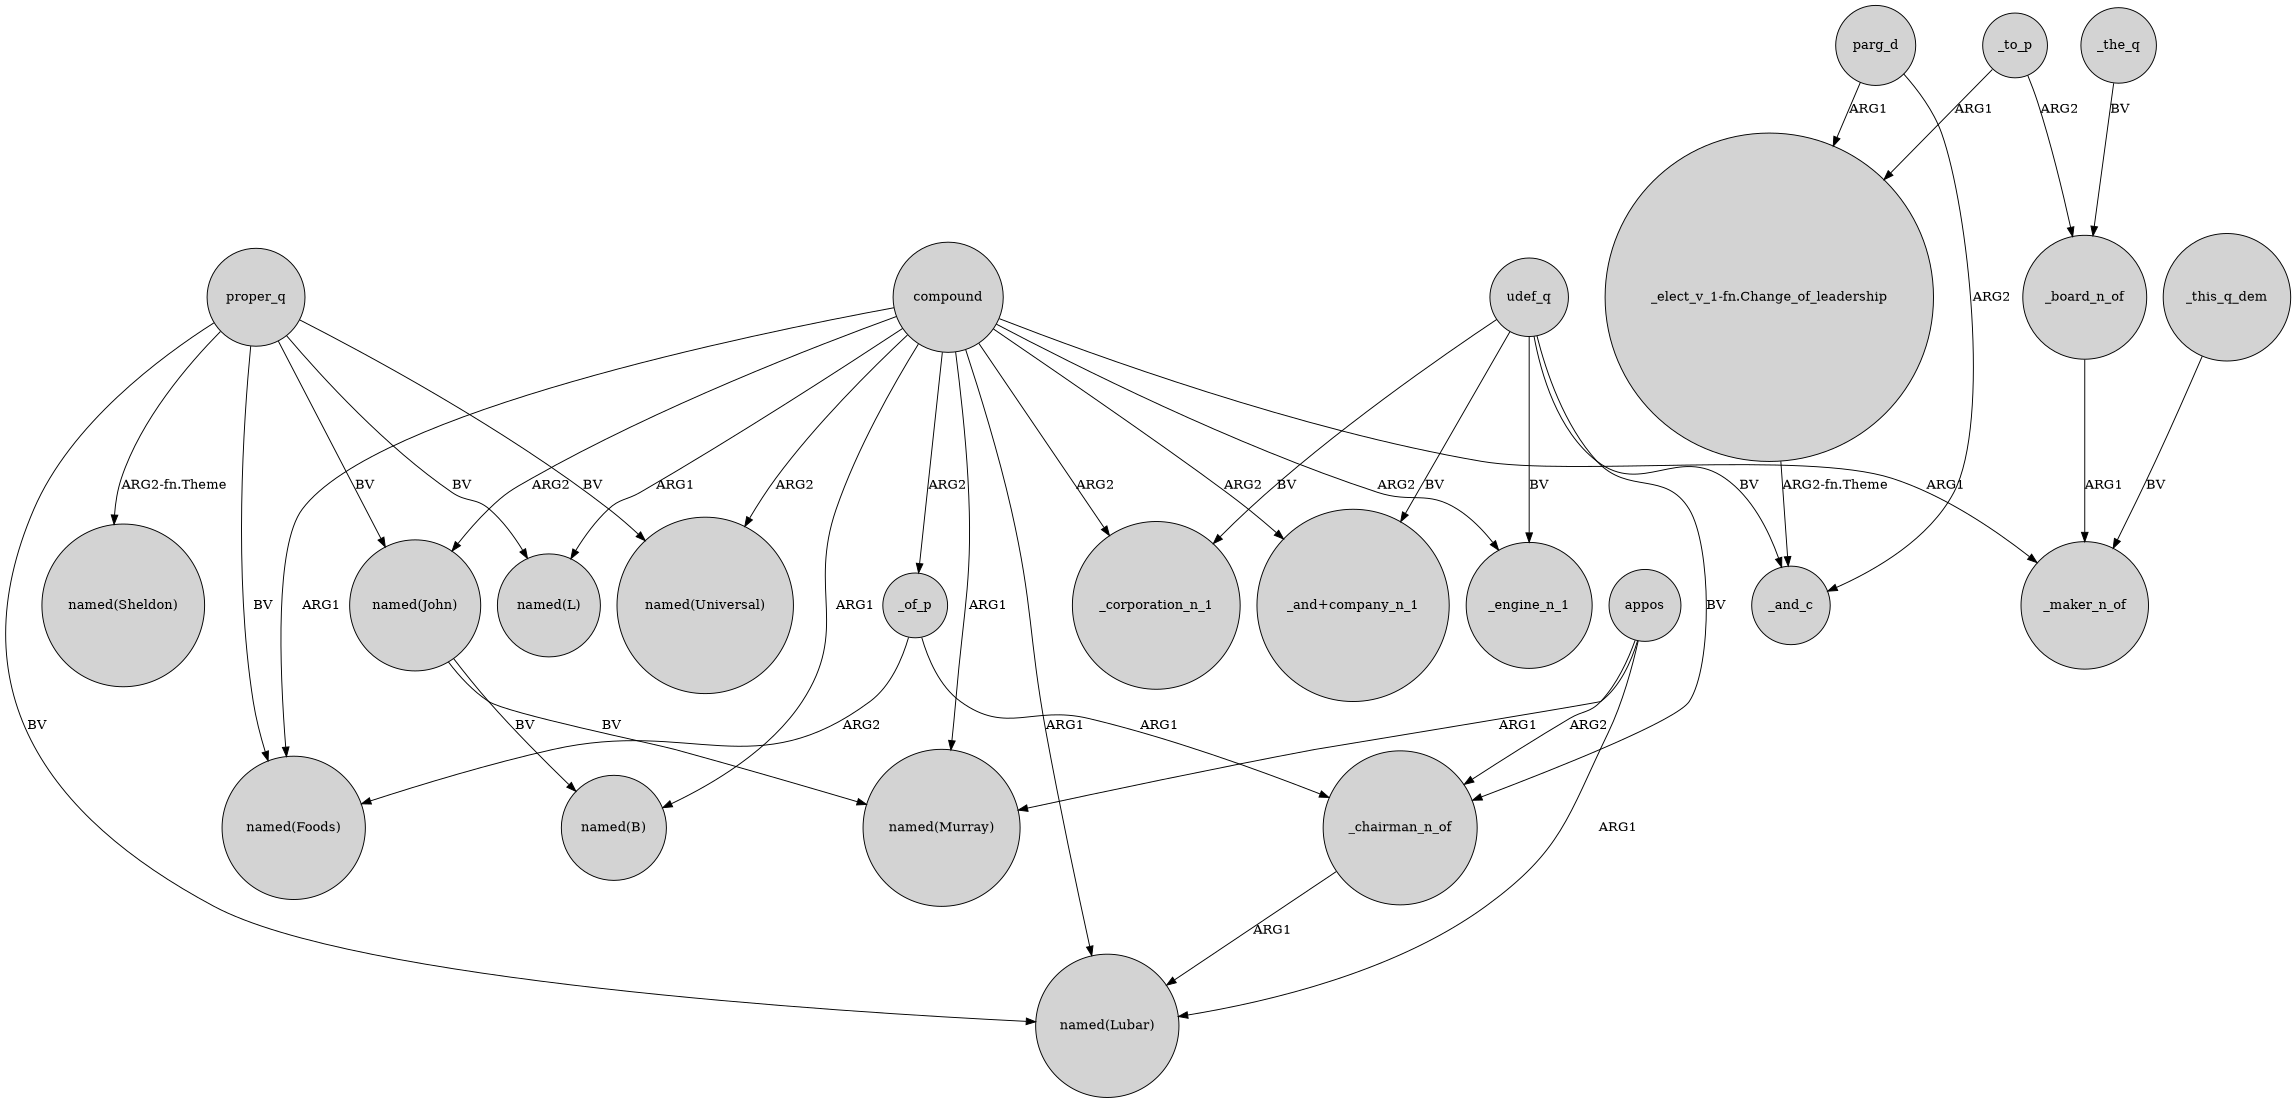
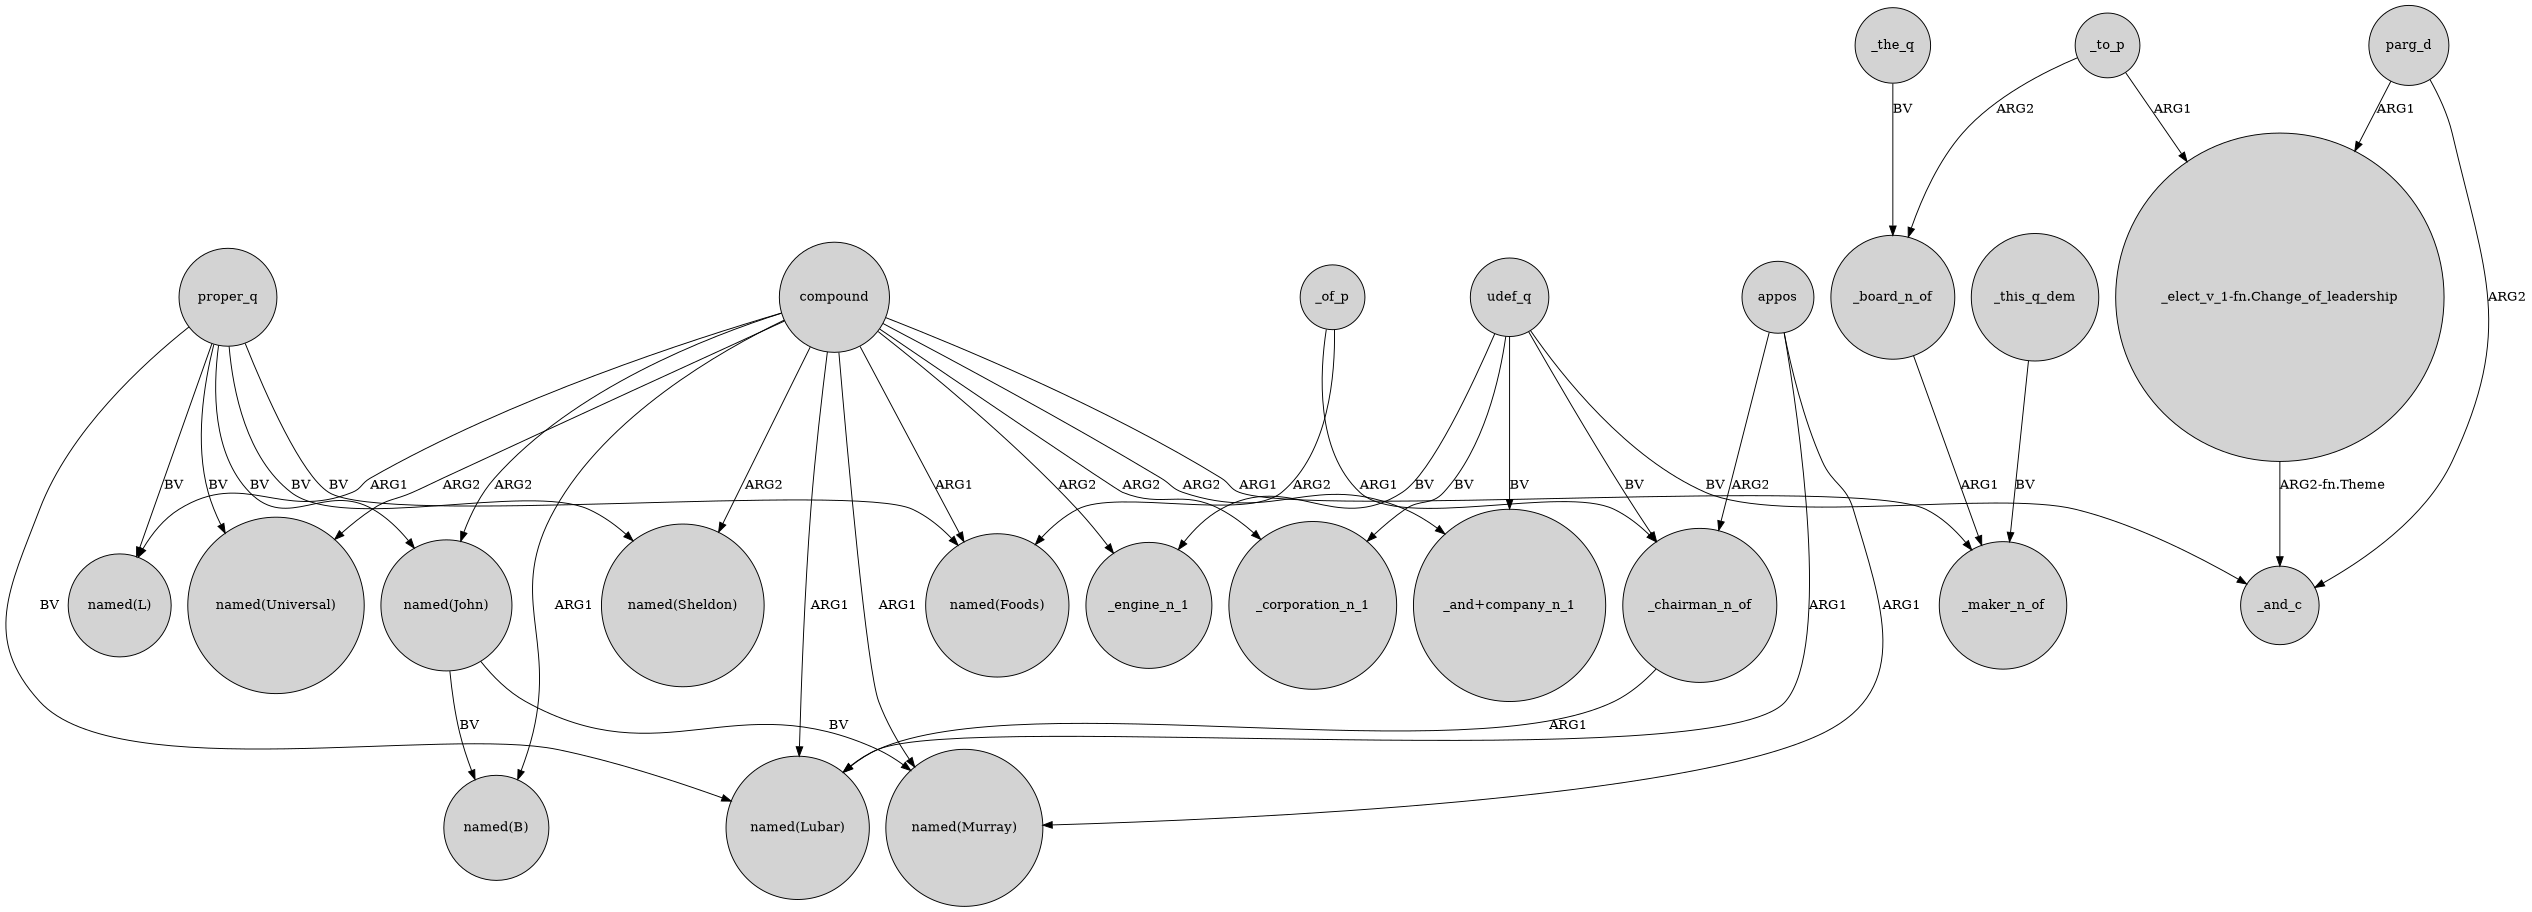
(931, 458) -> (767, 435)
(174, 485) -> (301, 485)
